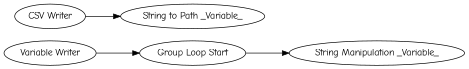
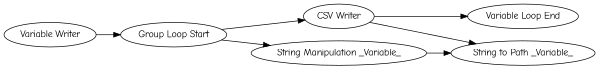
none -> (523, 16)
none -> (260, 25)
none -> (435, 53)
